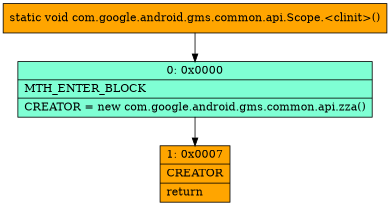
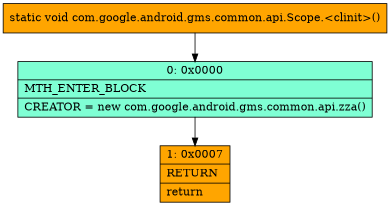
(195, 173) -> (192, 173)
